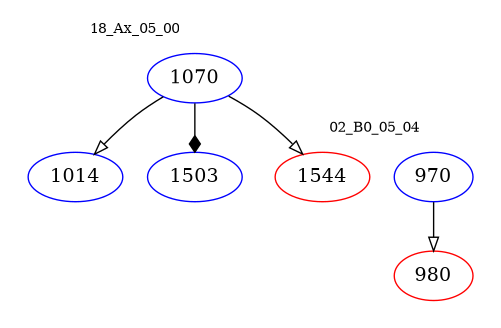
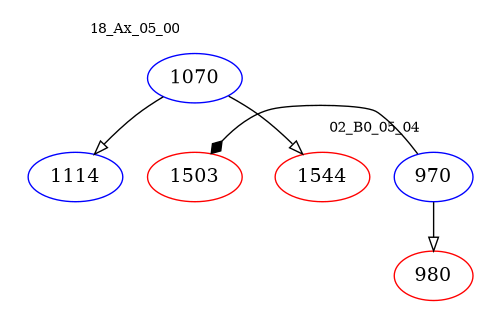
(195, 120) -> (324, 105)
(75, 177) -> (75, 177)
(195, 177) -> (195, 177)
